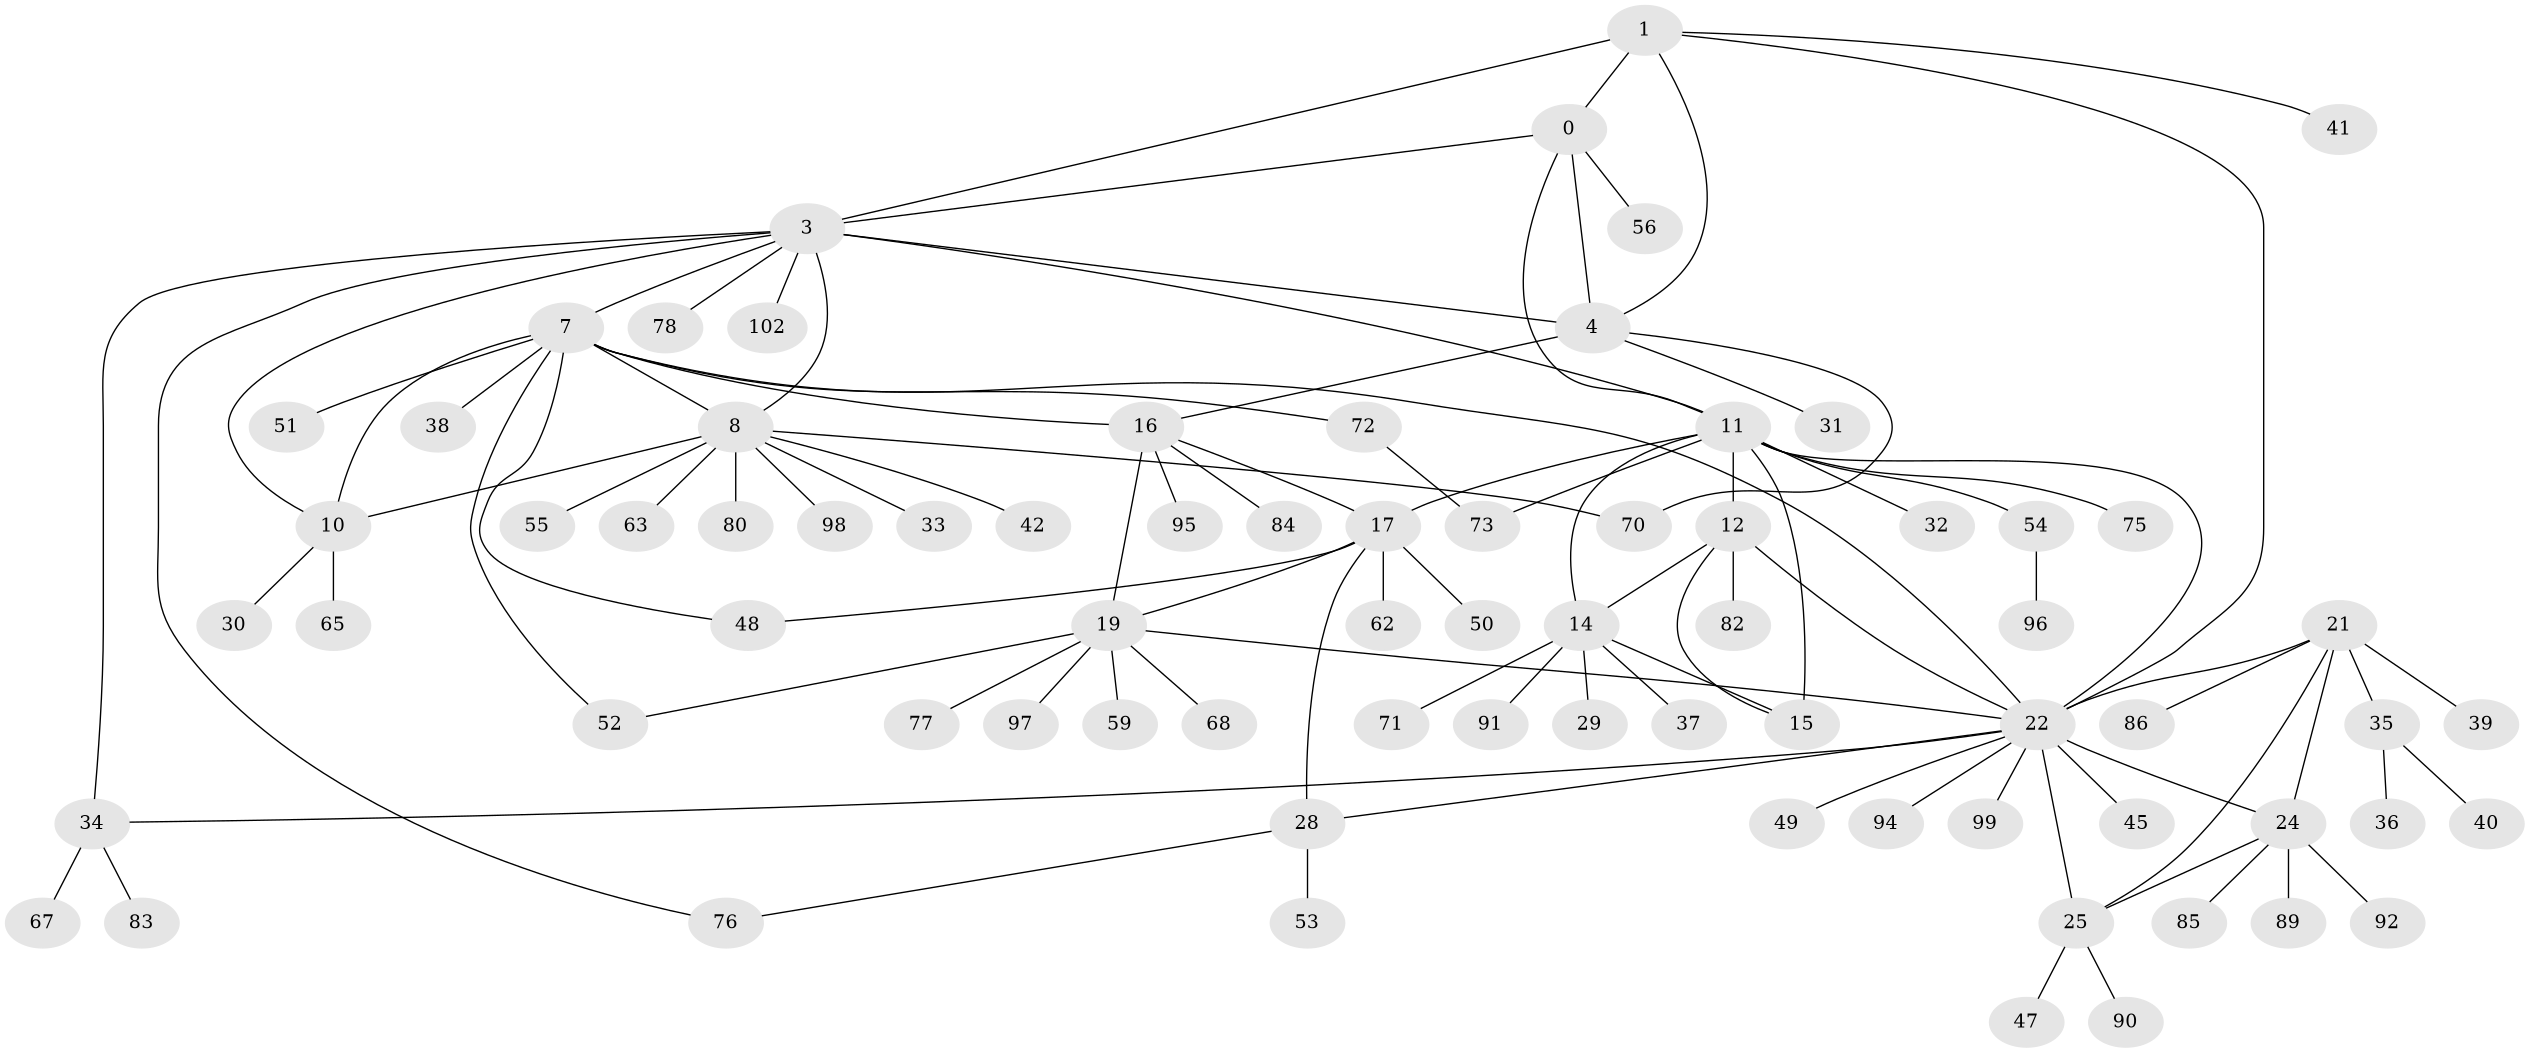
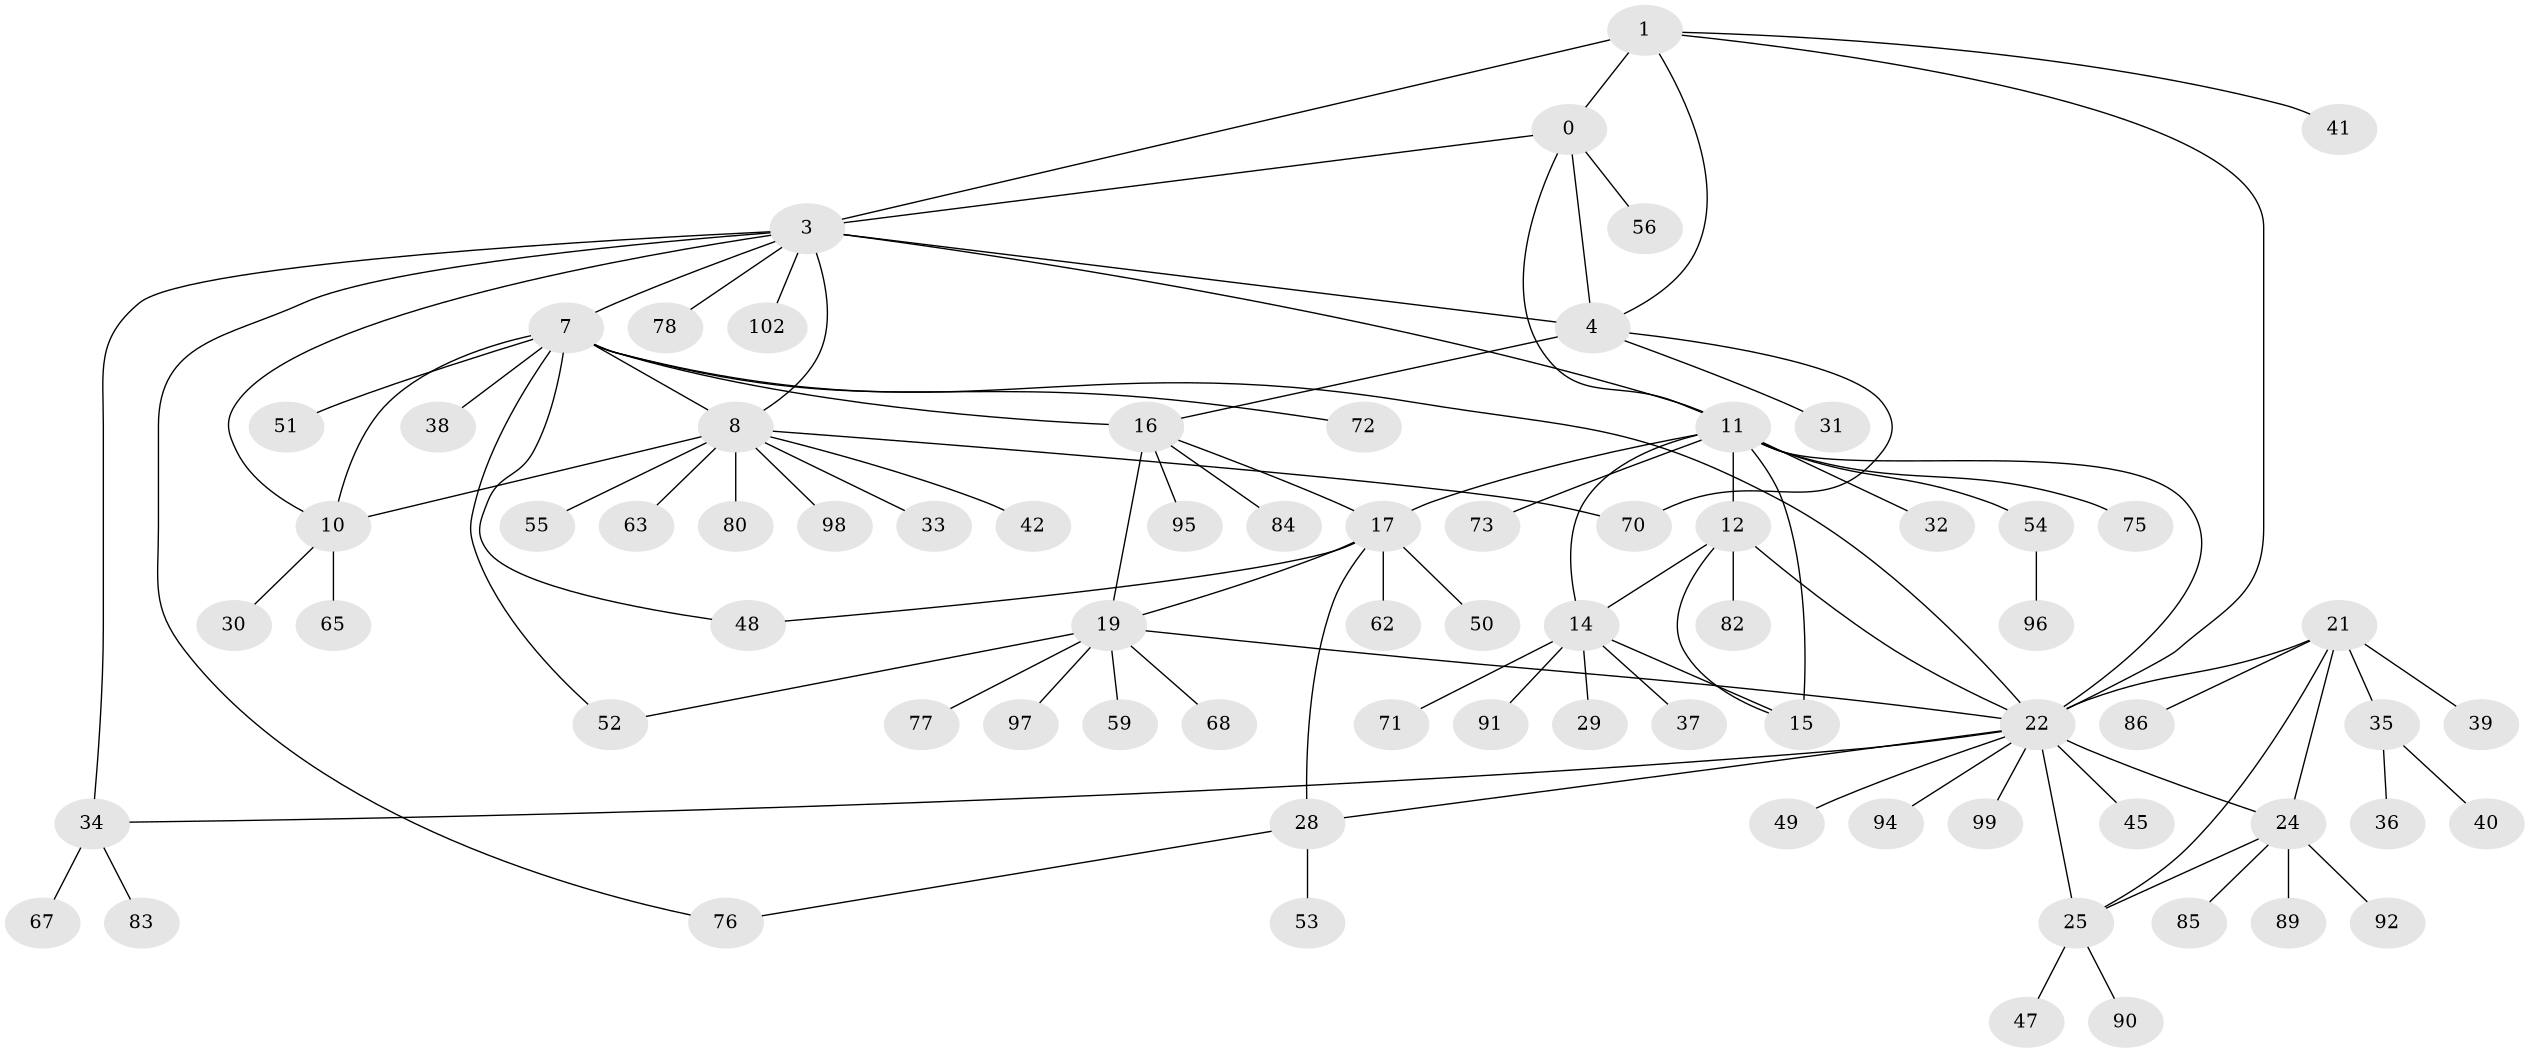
(1423, 477) -> none
